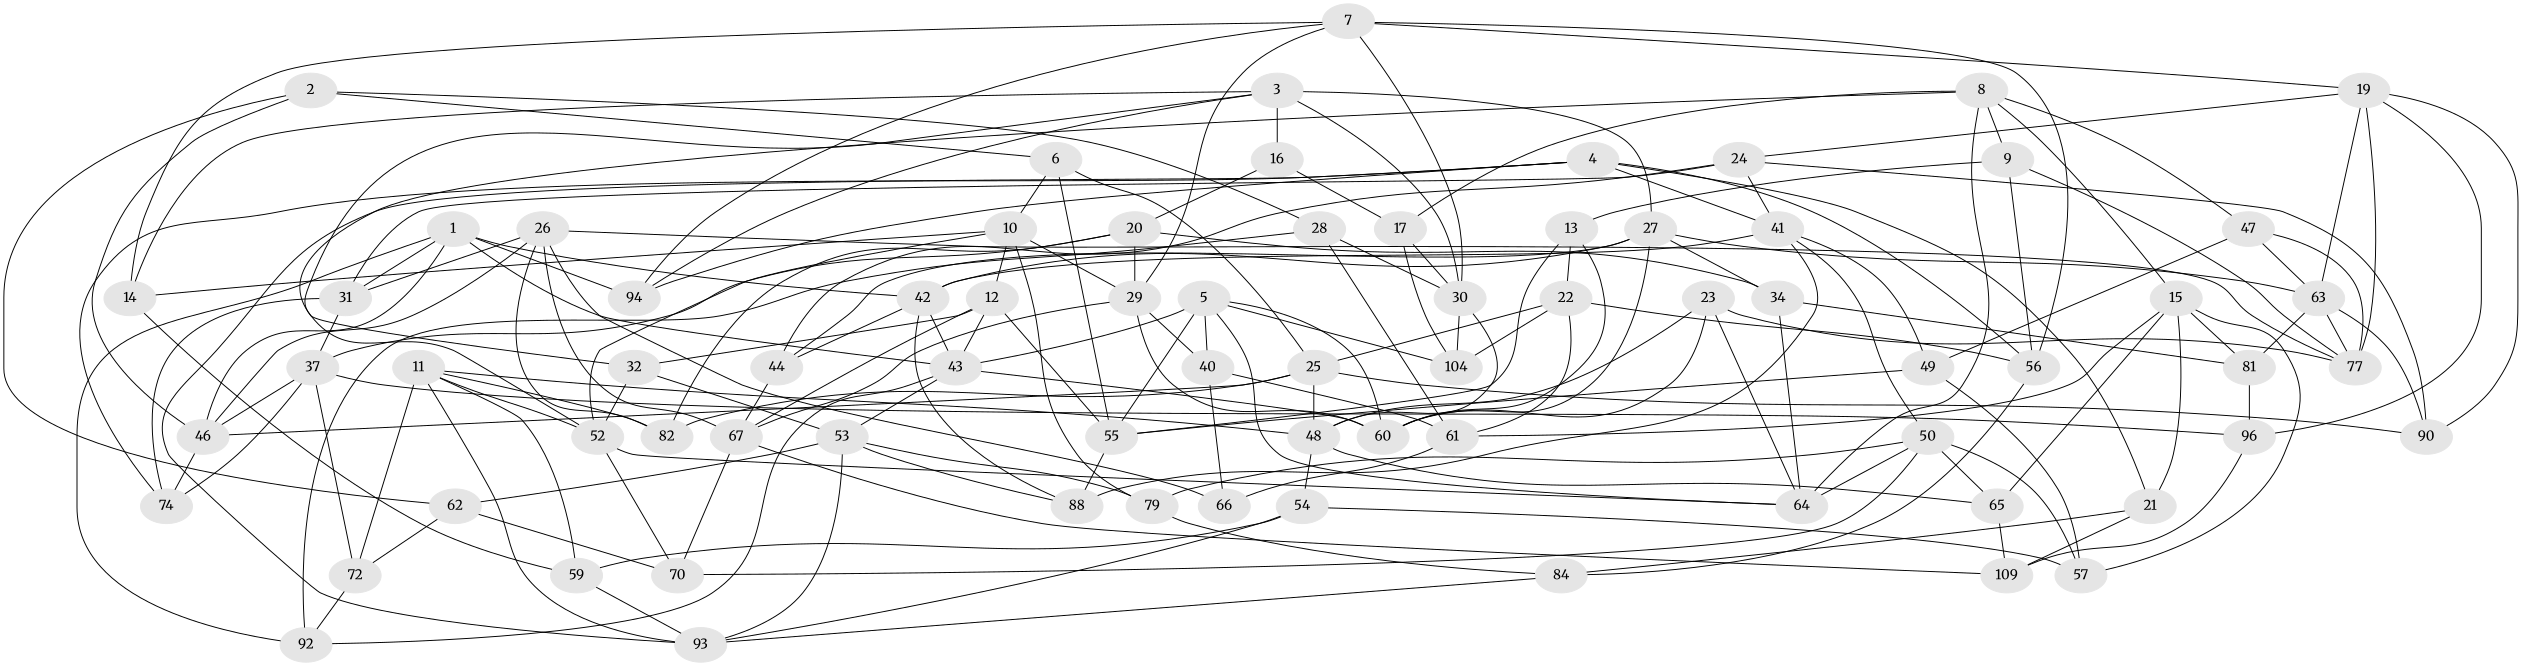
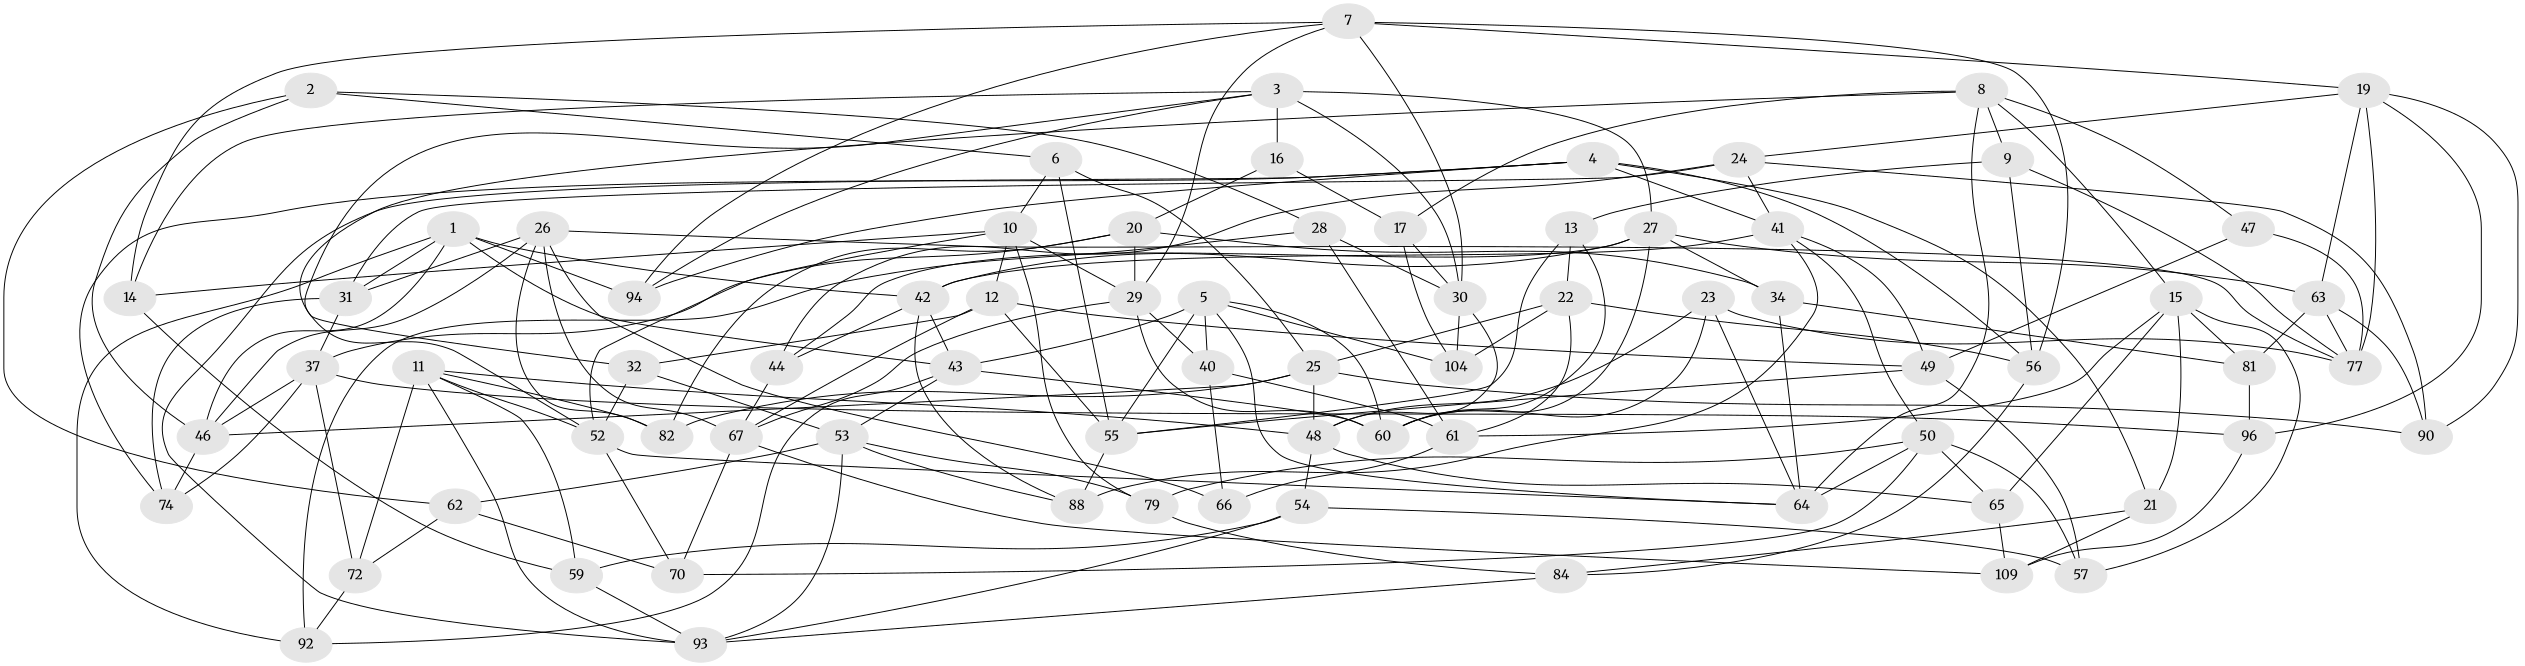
(2284, 264) -> none
(971, 338) -> (1503, 348)
